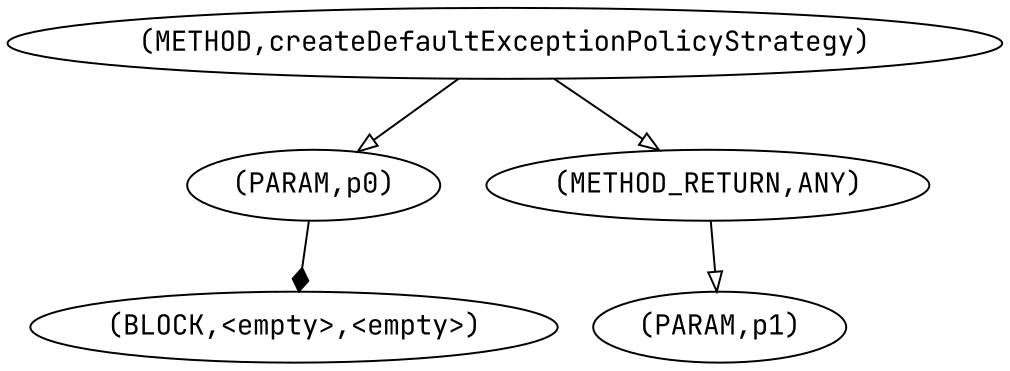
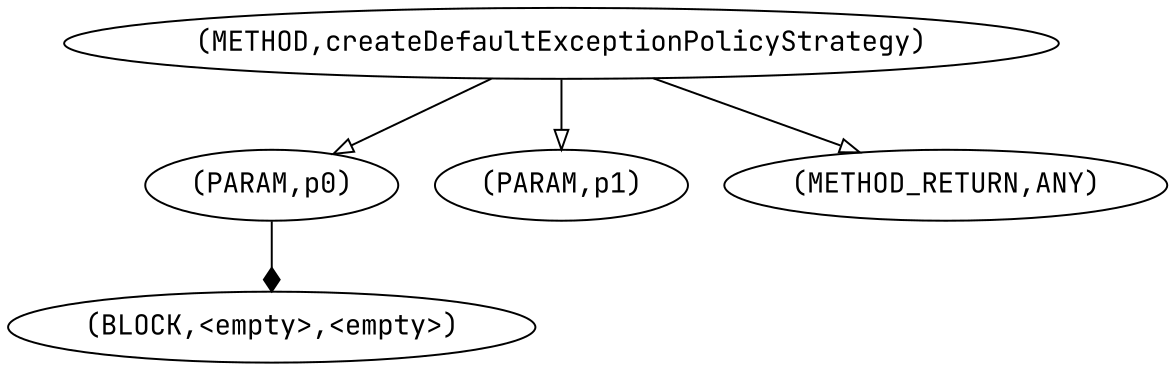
(713, 247) -> (561, 105)
